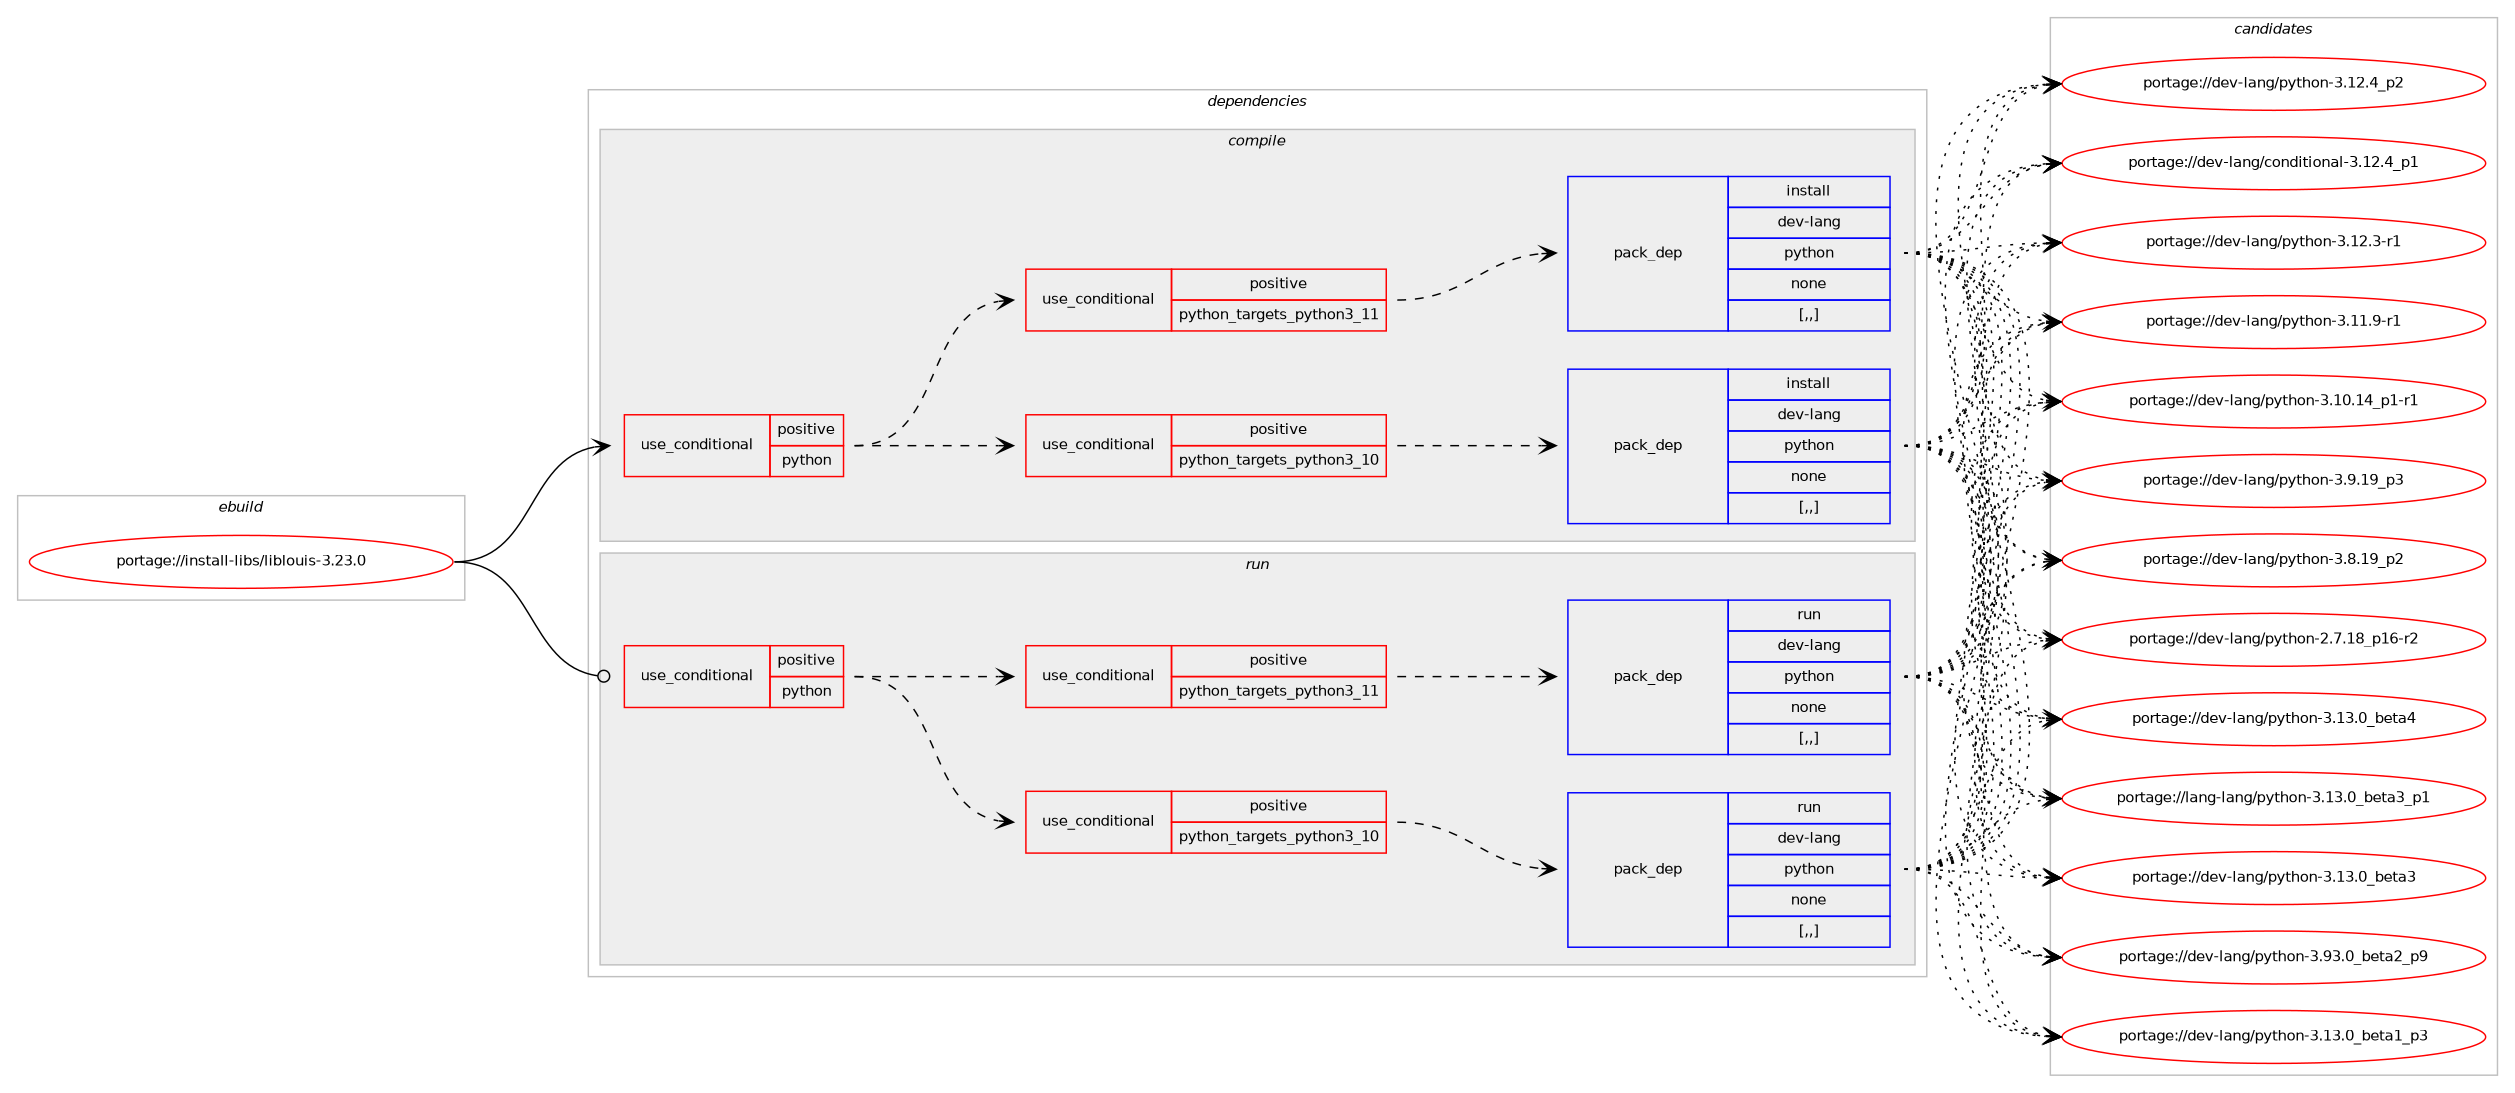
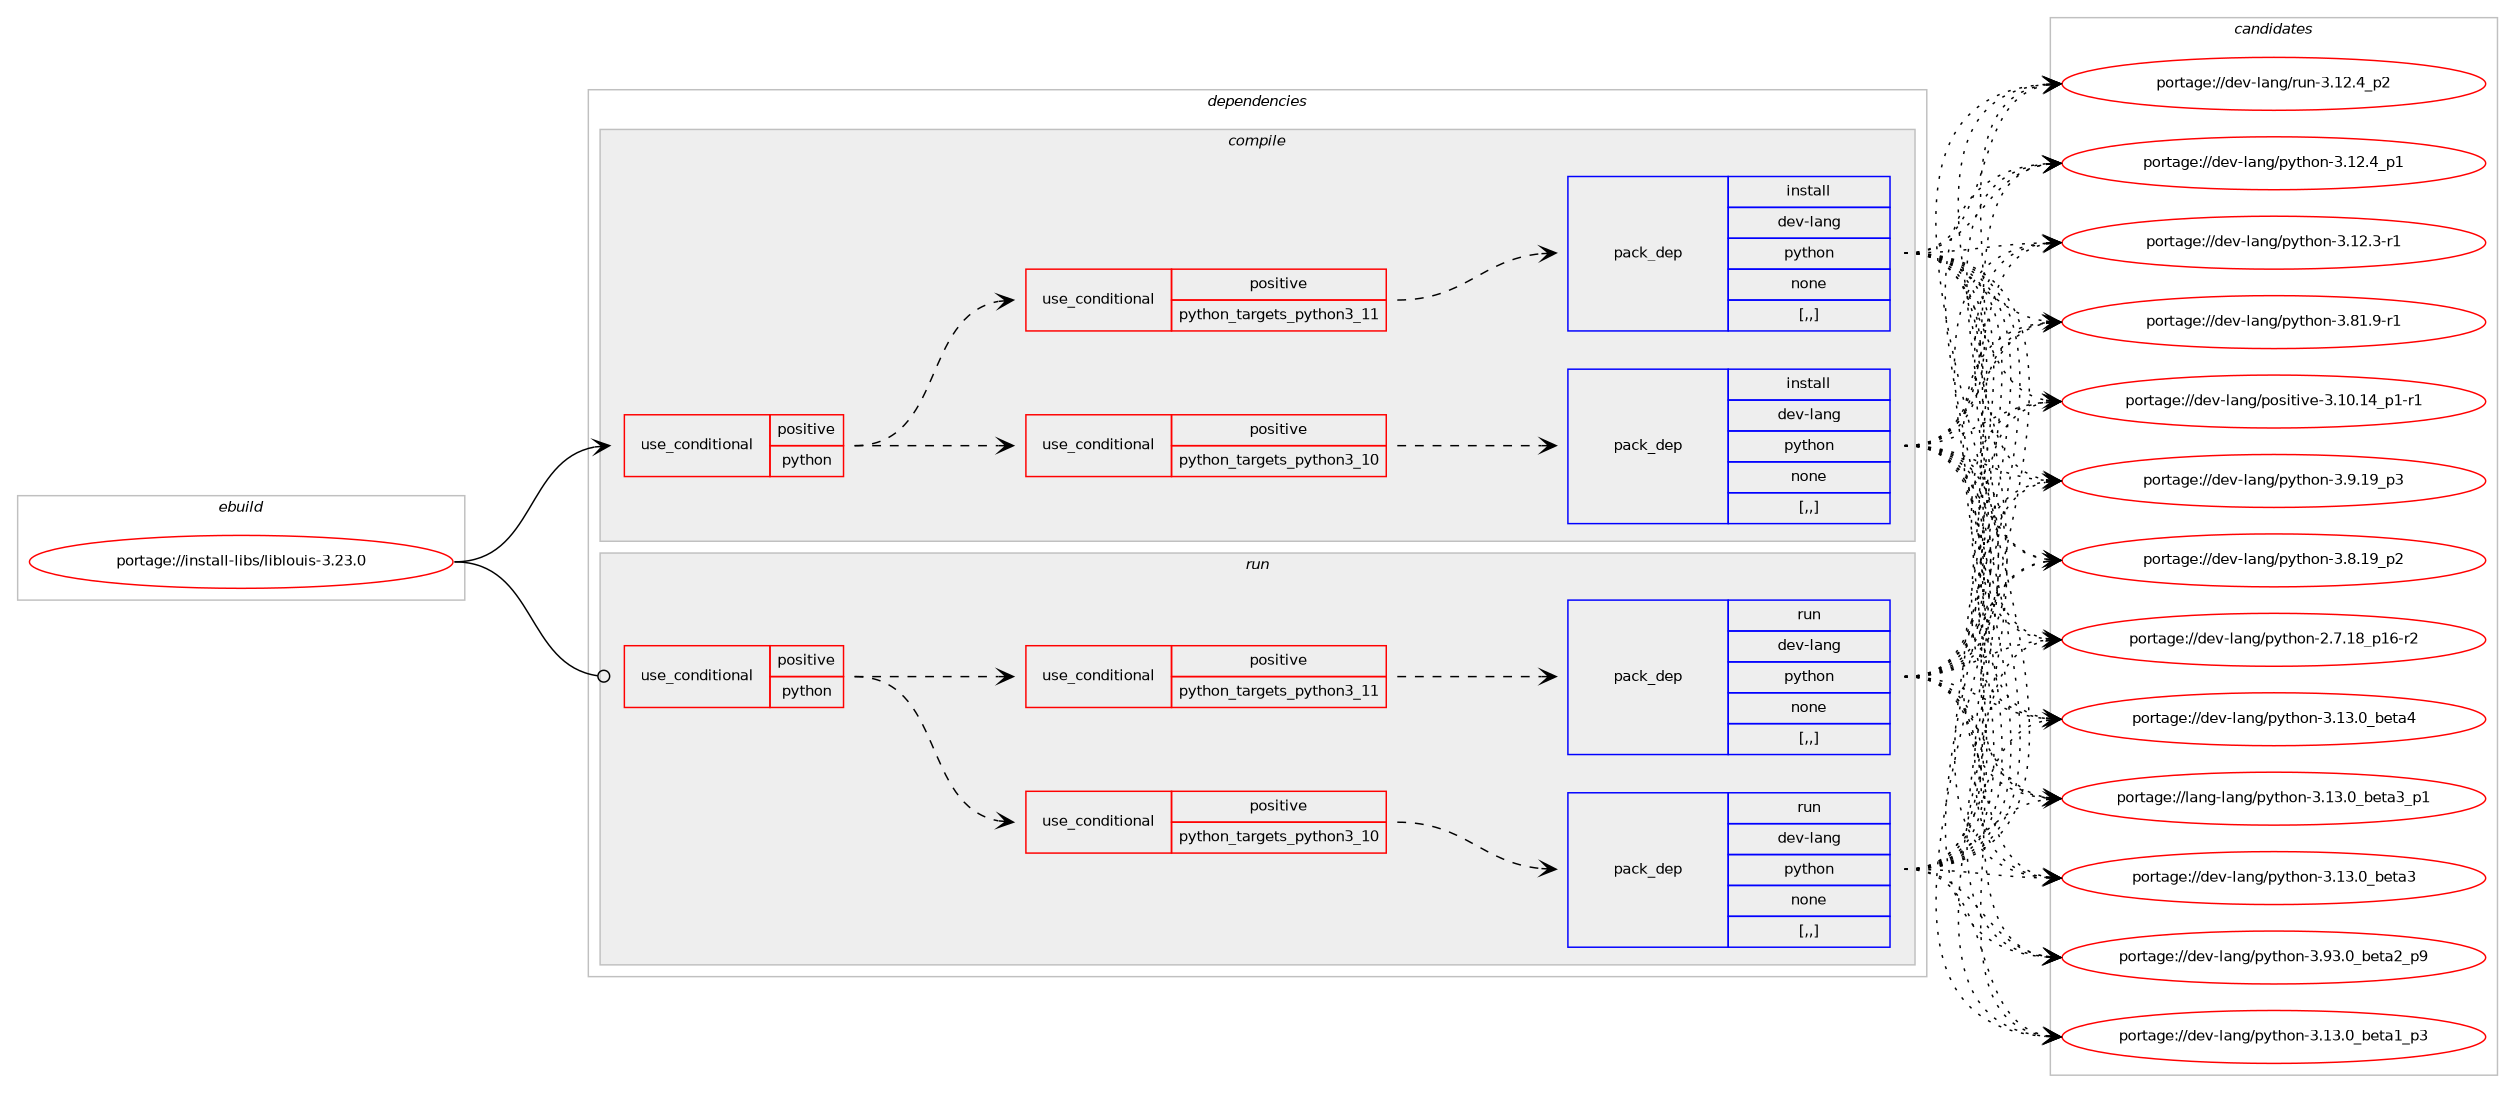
(2274, 84) -> (2274, 84)
(2274, 163) -> (2274, 163)
(2274, 322) -> (2274, 322)
(2274, 402) -> (2274, 402)
